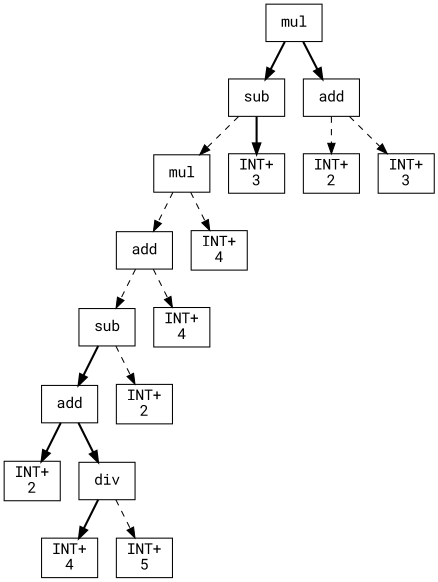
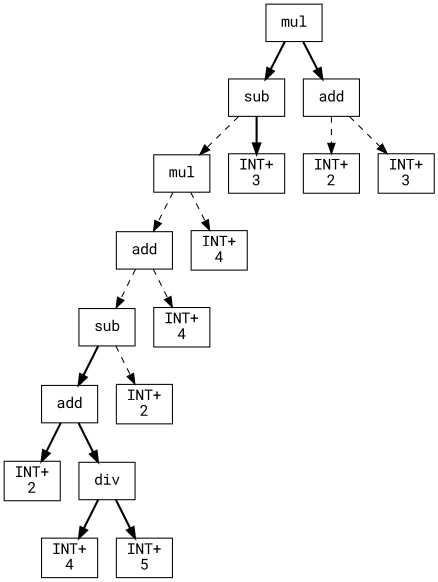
(123, 514) -> (123, 514)
